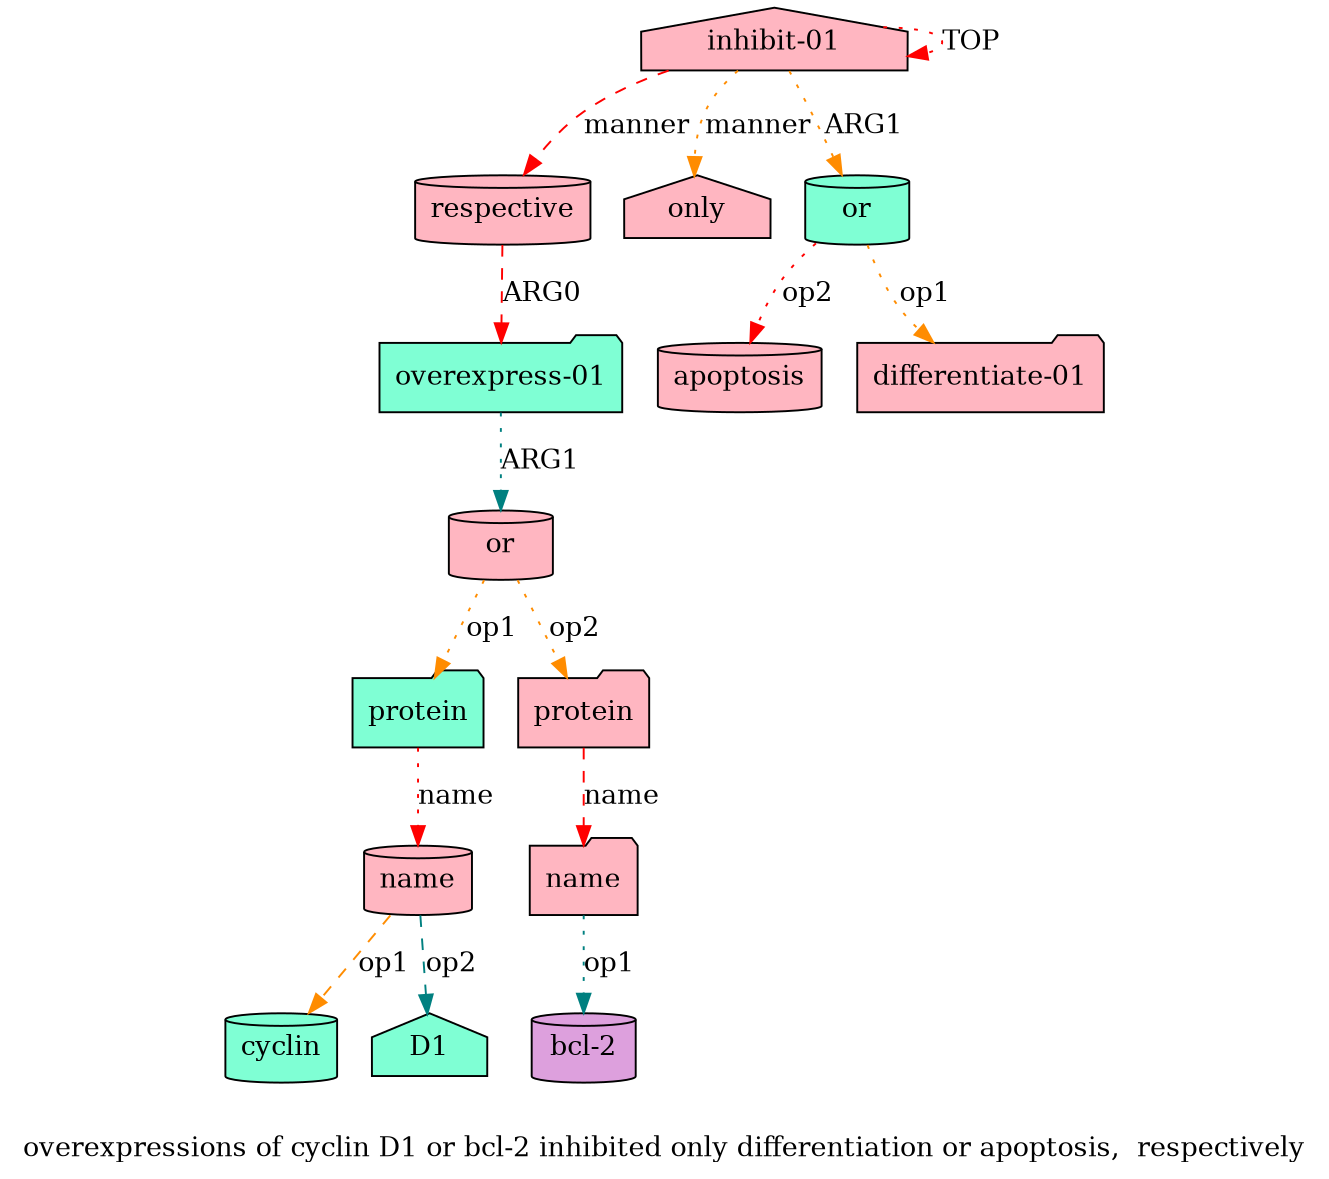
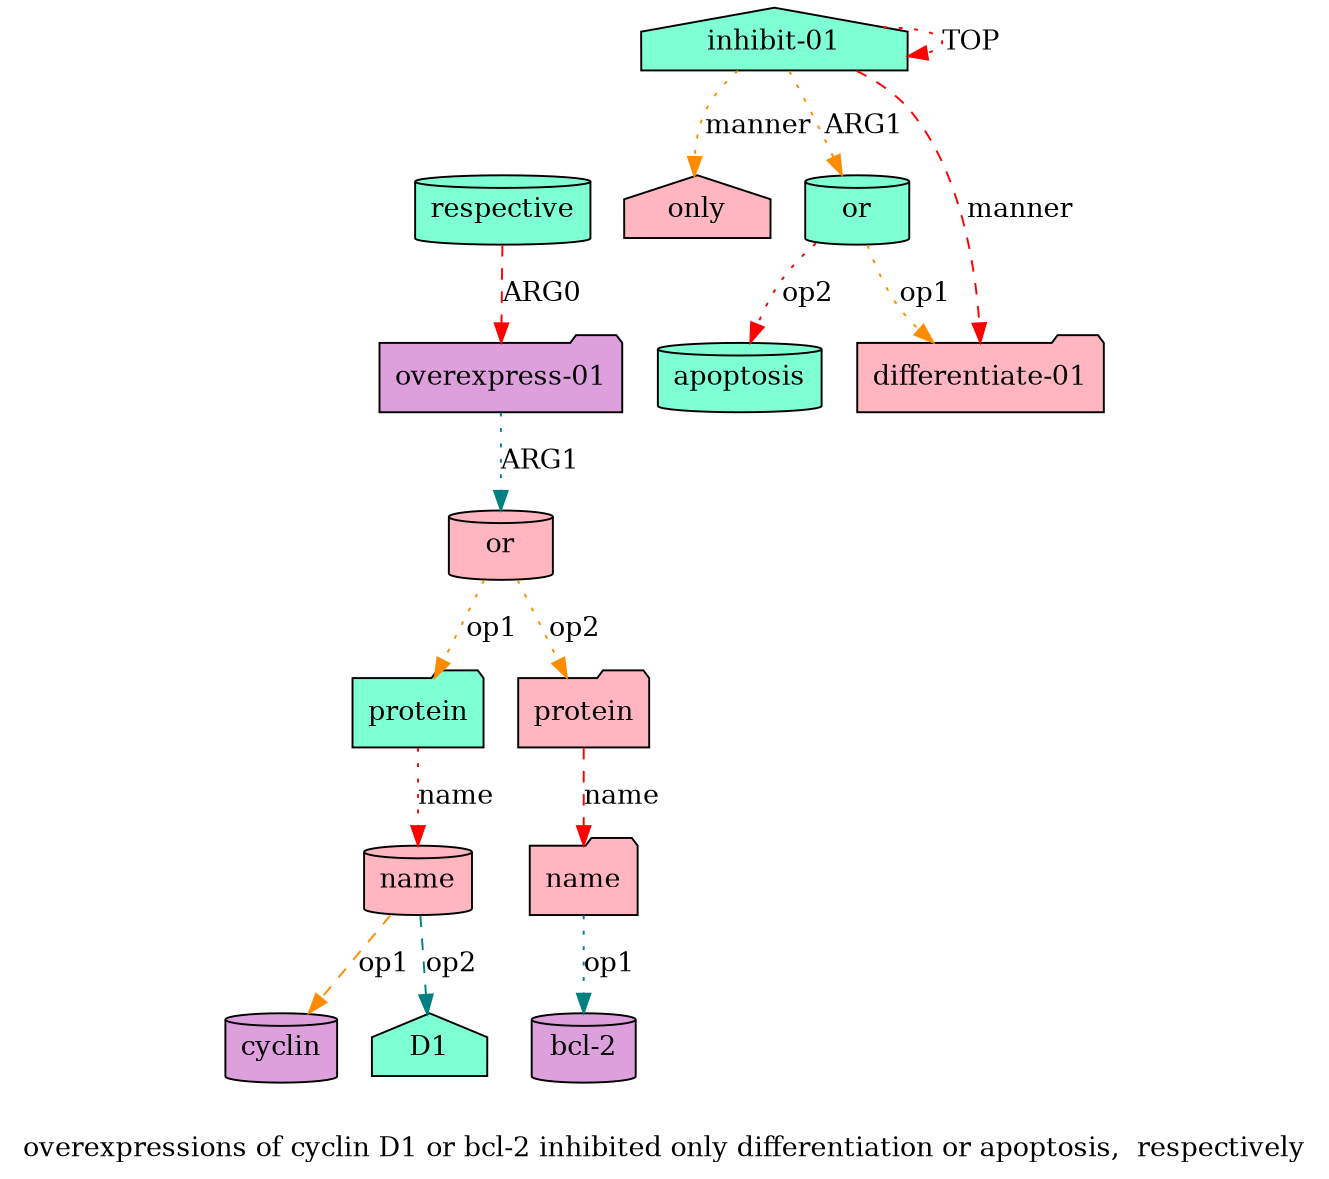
(774, 42) -> (774, 42)
(595, 104) -> (949, 179)
(503, 210) -> (503, 210)
(501, 378) -> (501, 378)
(740, 378) -> (740, 378)
(281, 1048) -> (281, 1048)
